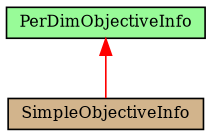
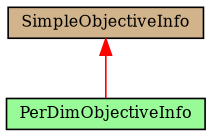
(106, 77) -> (106, 77)
